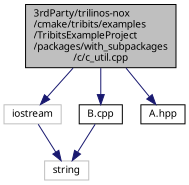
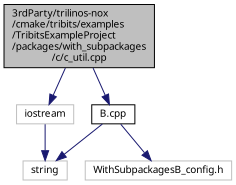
(163, 114) -> none
none -> (158, 170)
